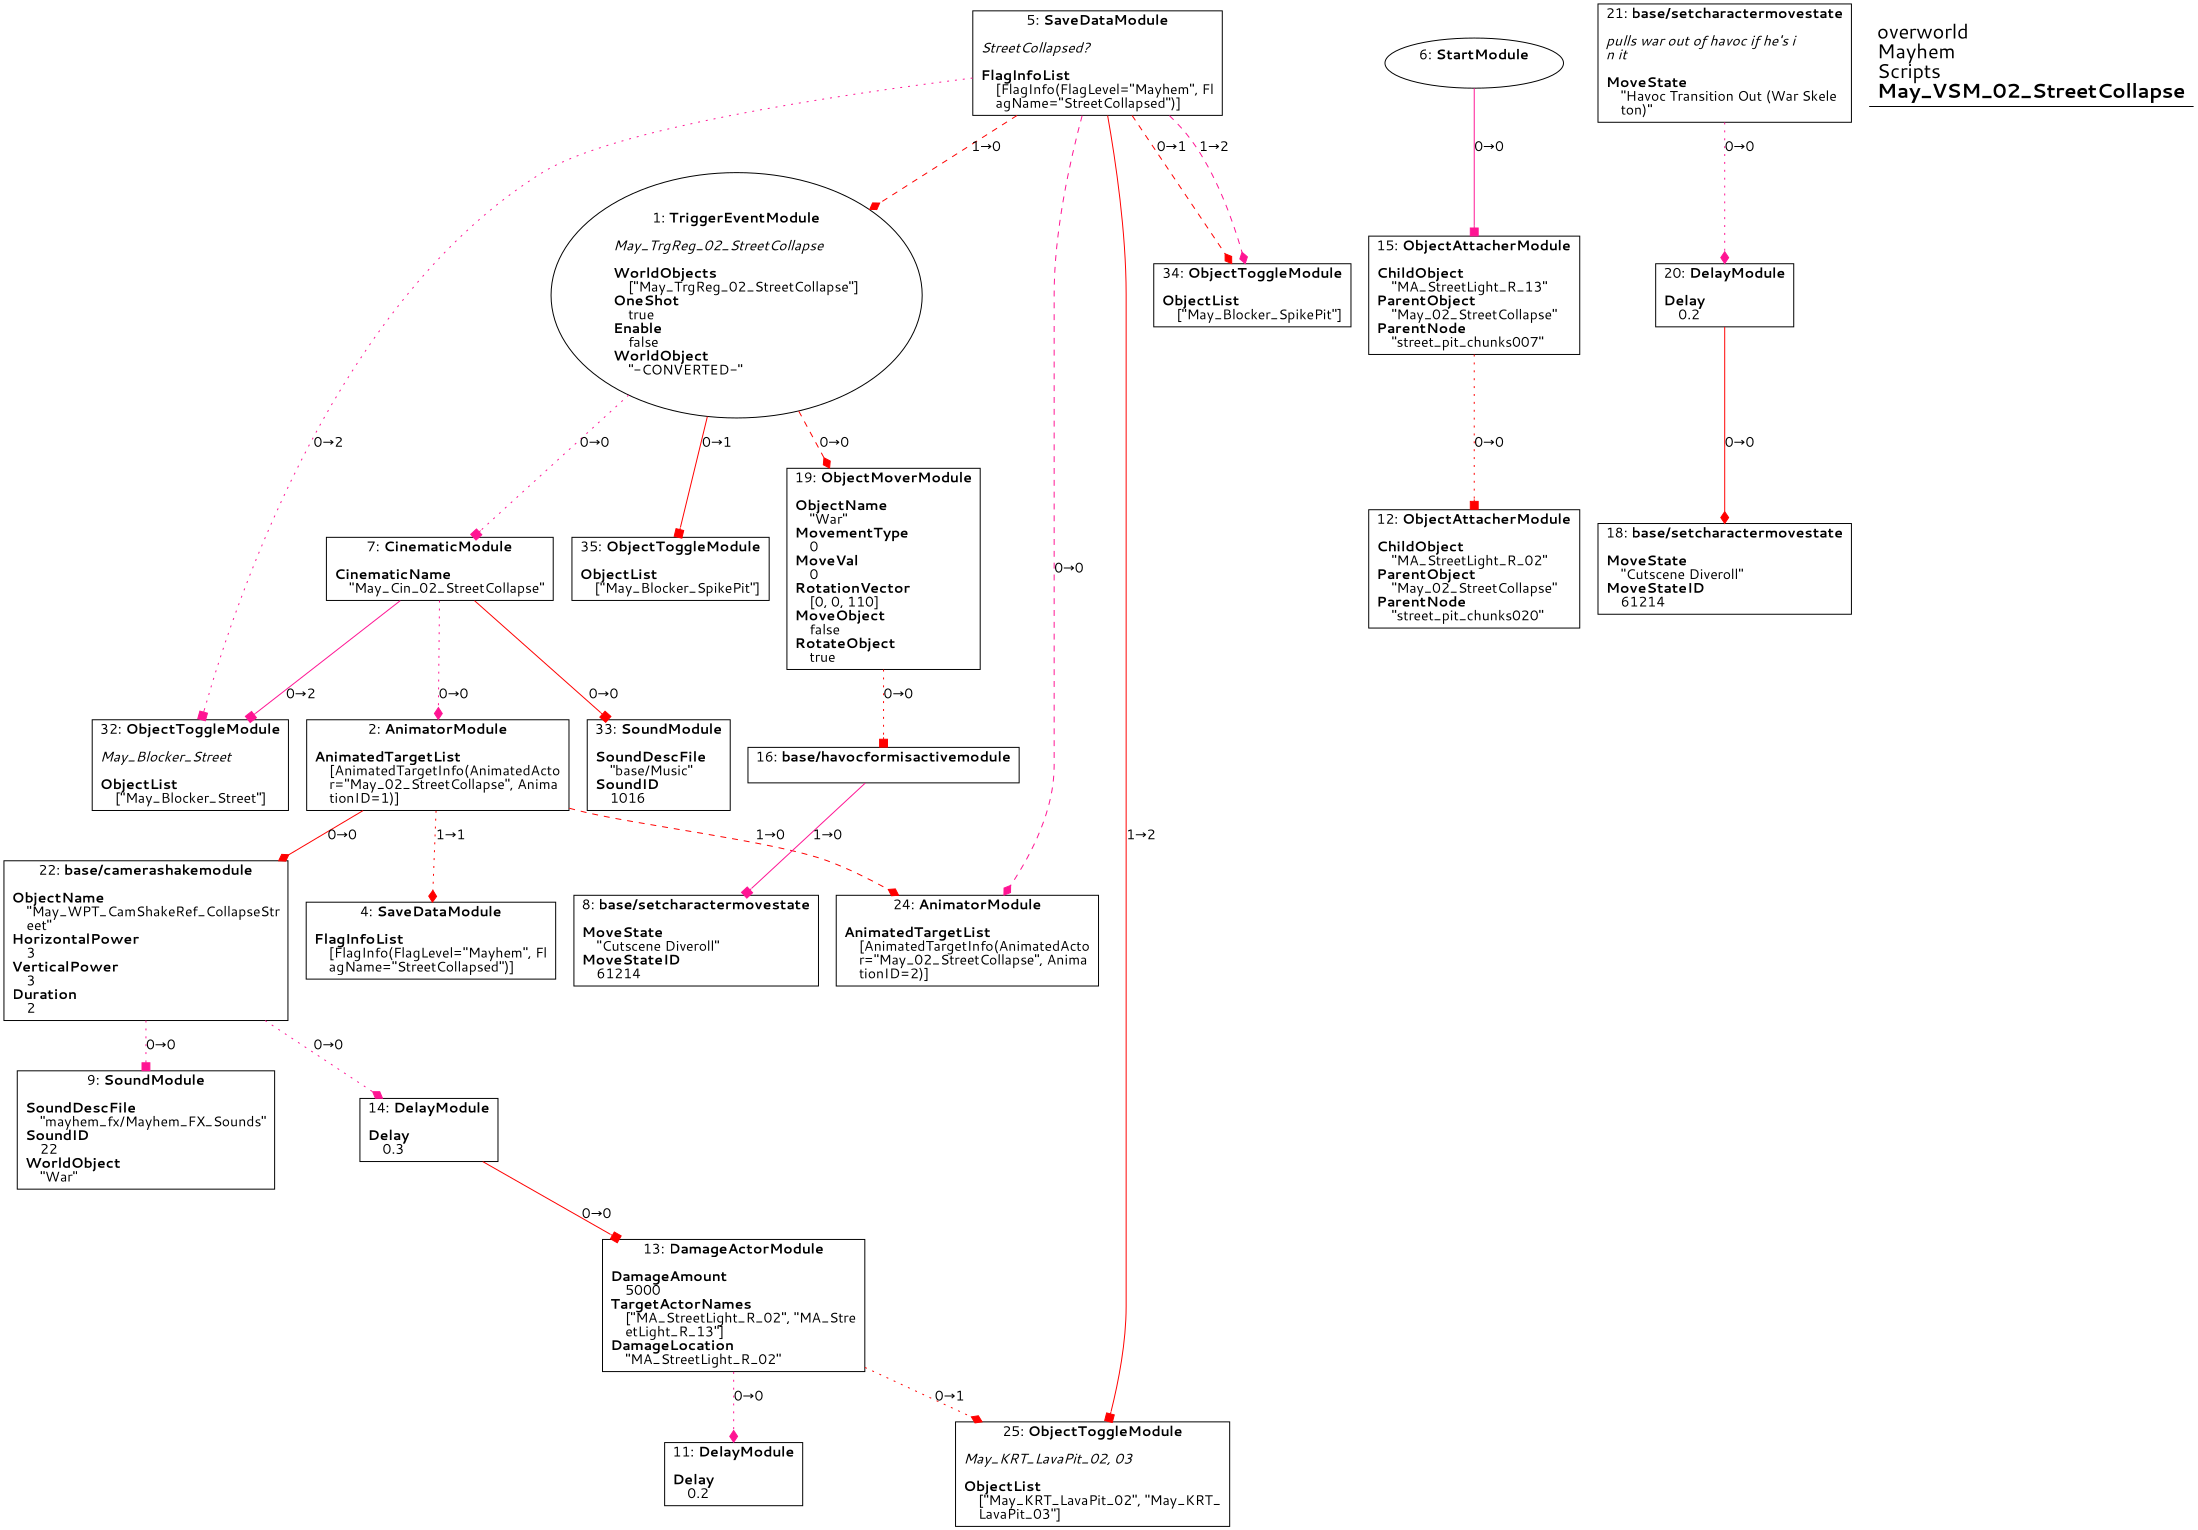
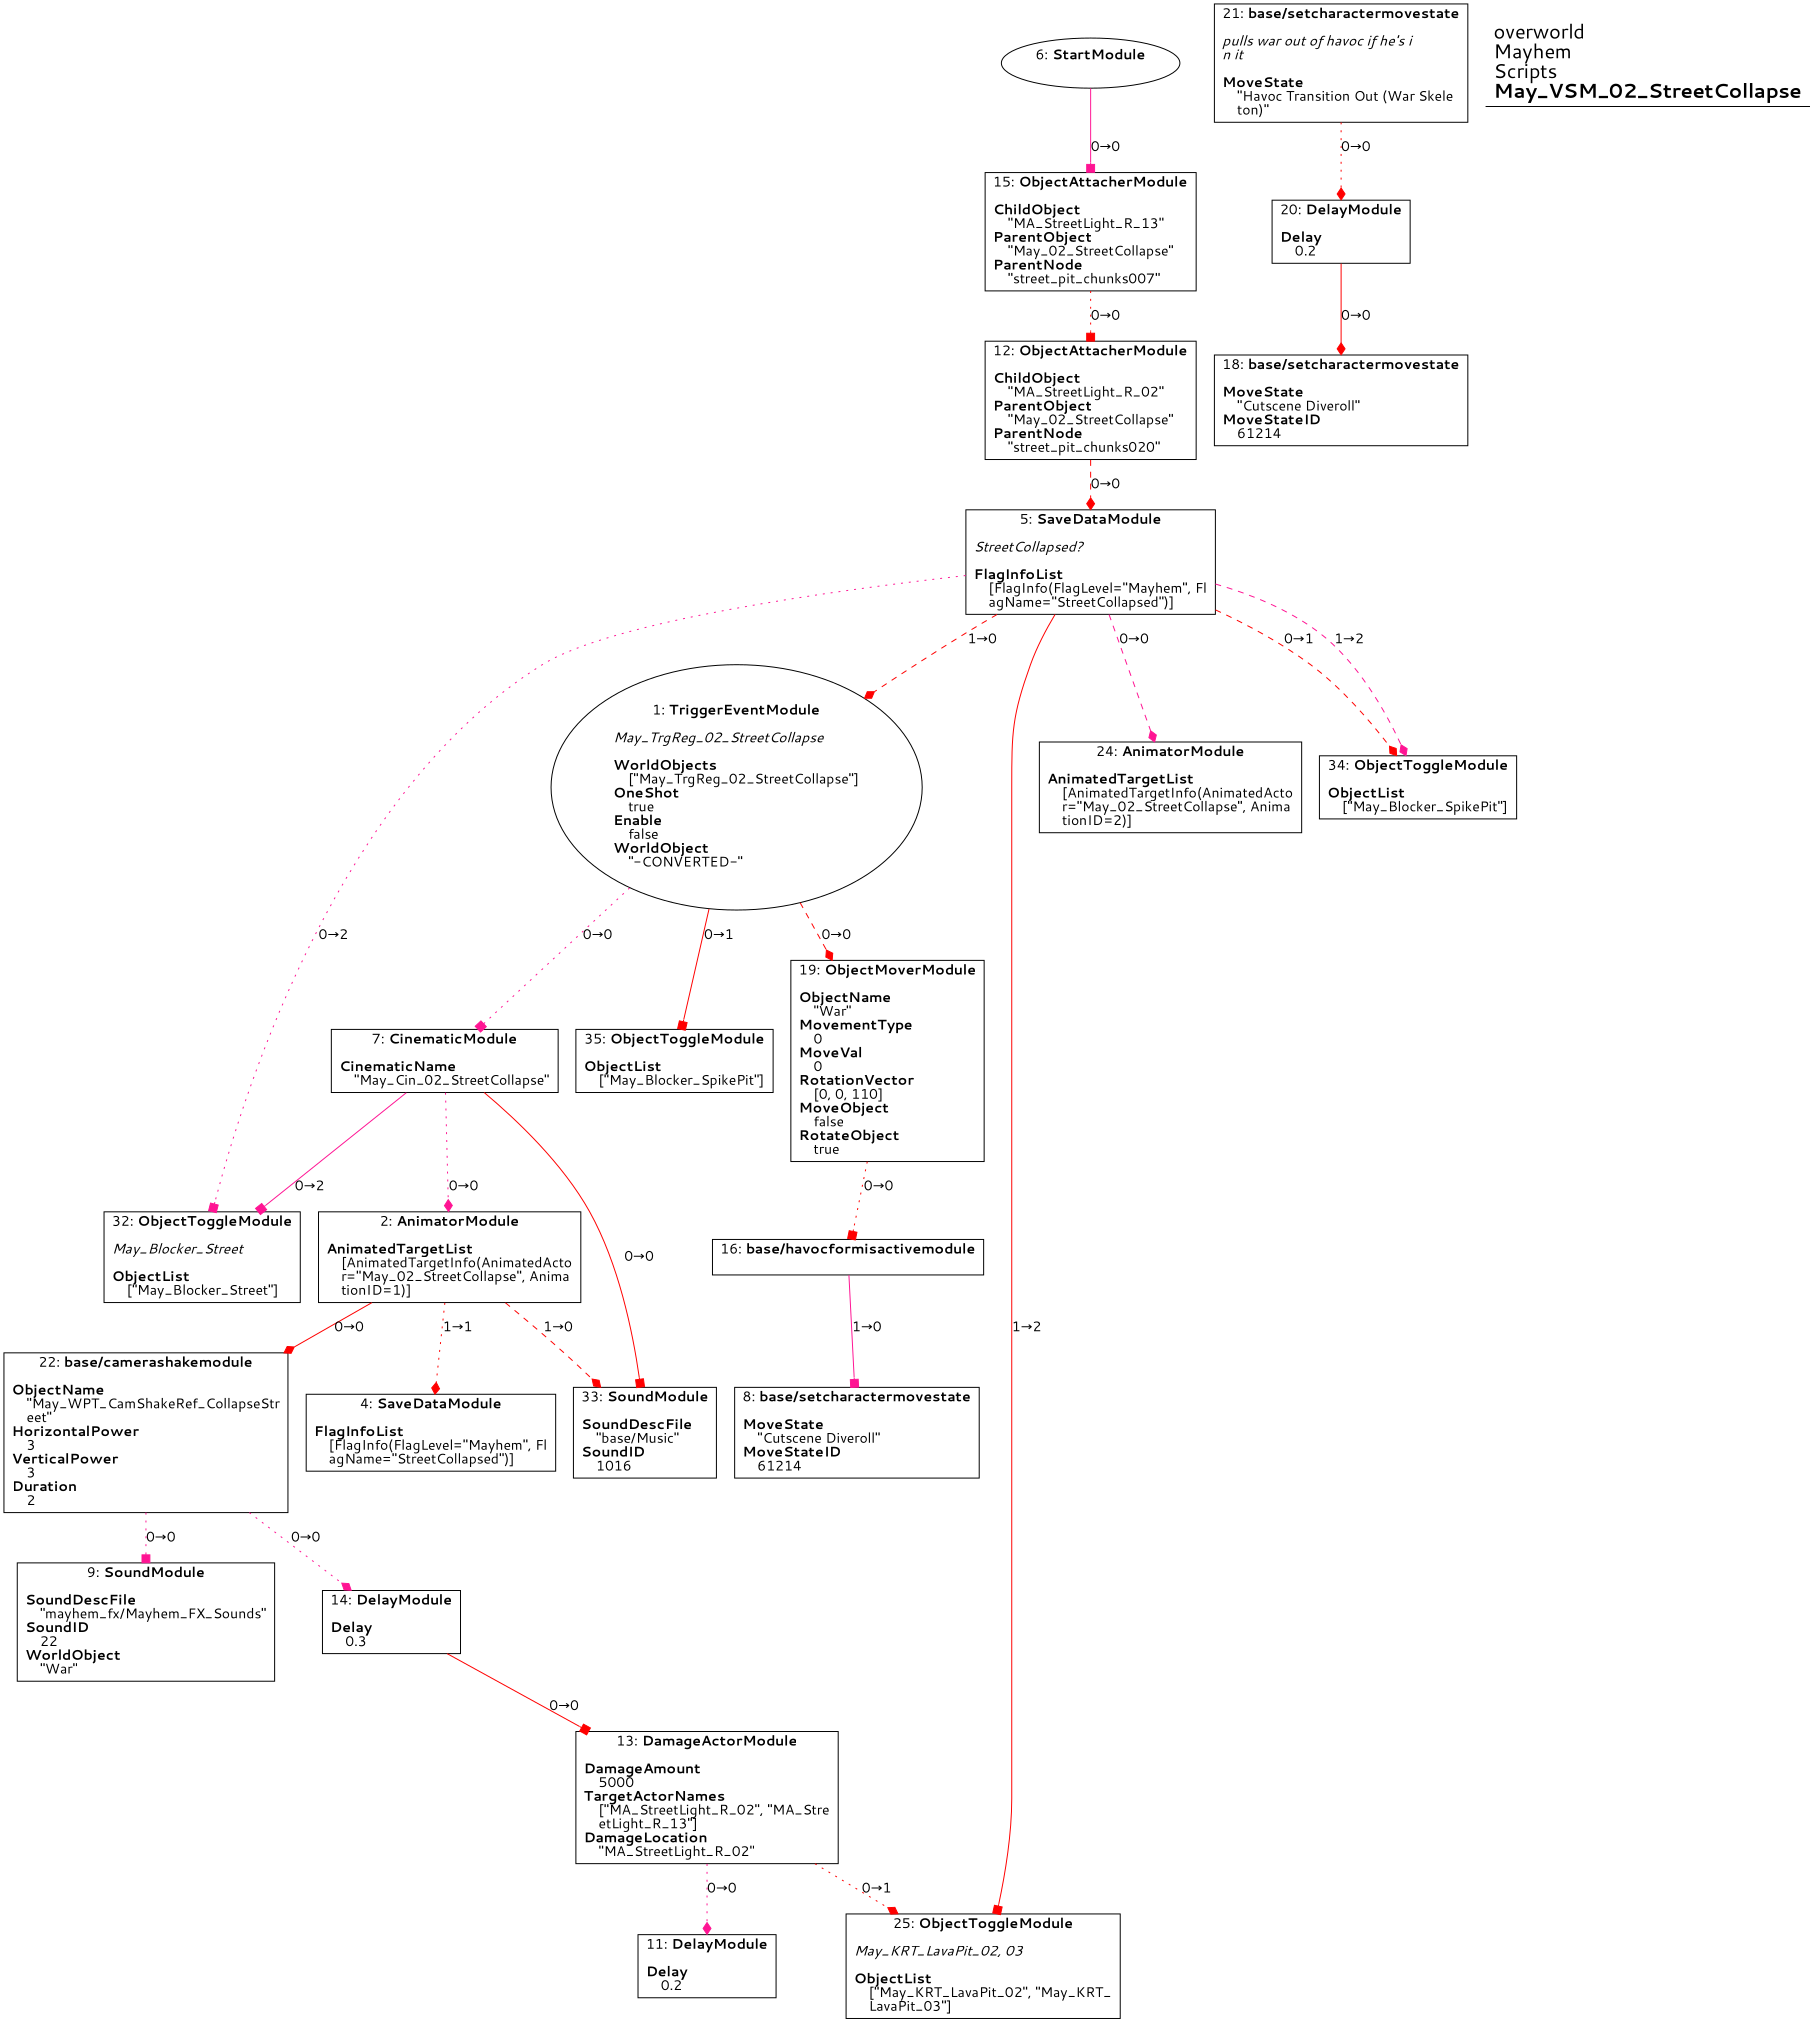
(1725, 187) -> (1341, 155)
none -> (1091, 479)
(732, 839) -> (549, 1340)
